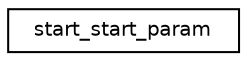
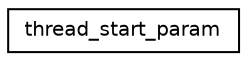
(124, 31) -> (124, 31)
